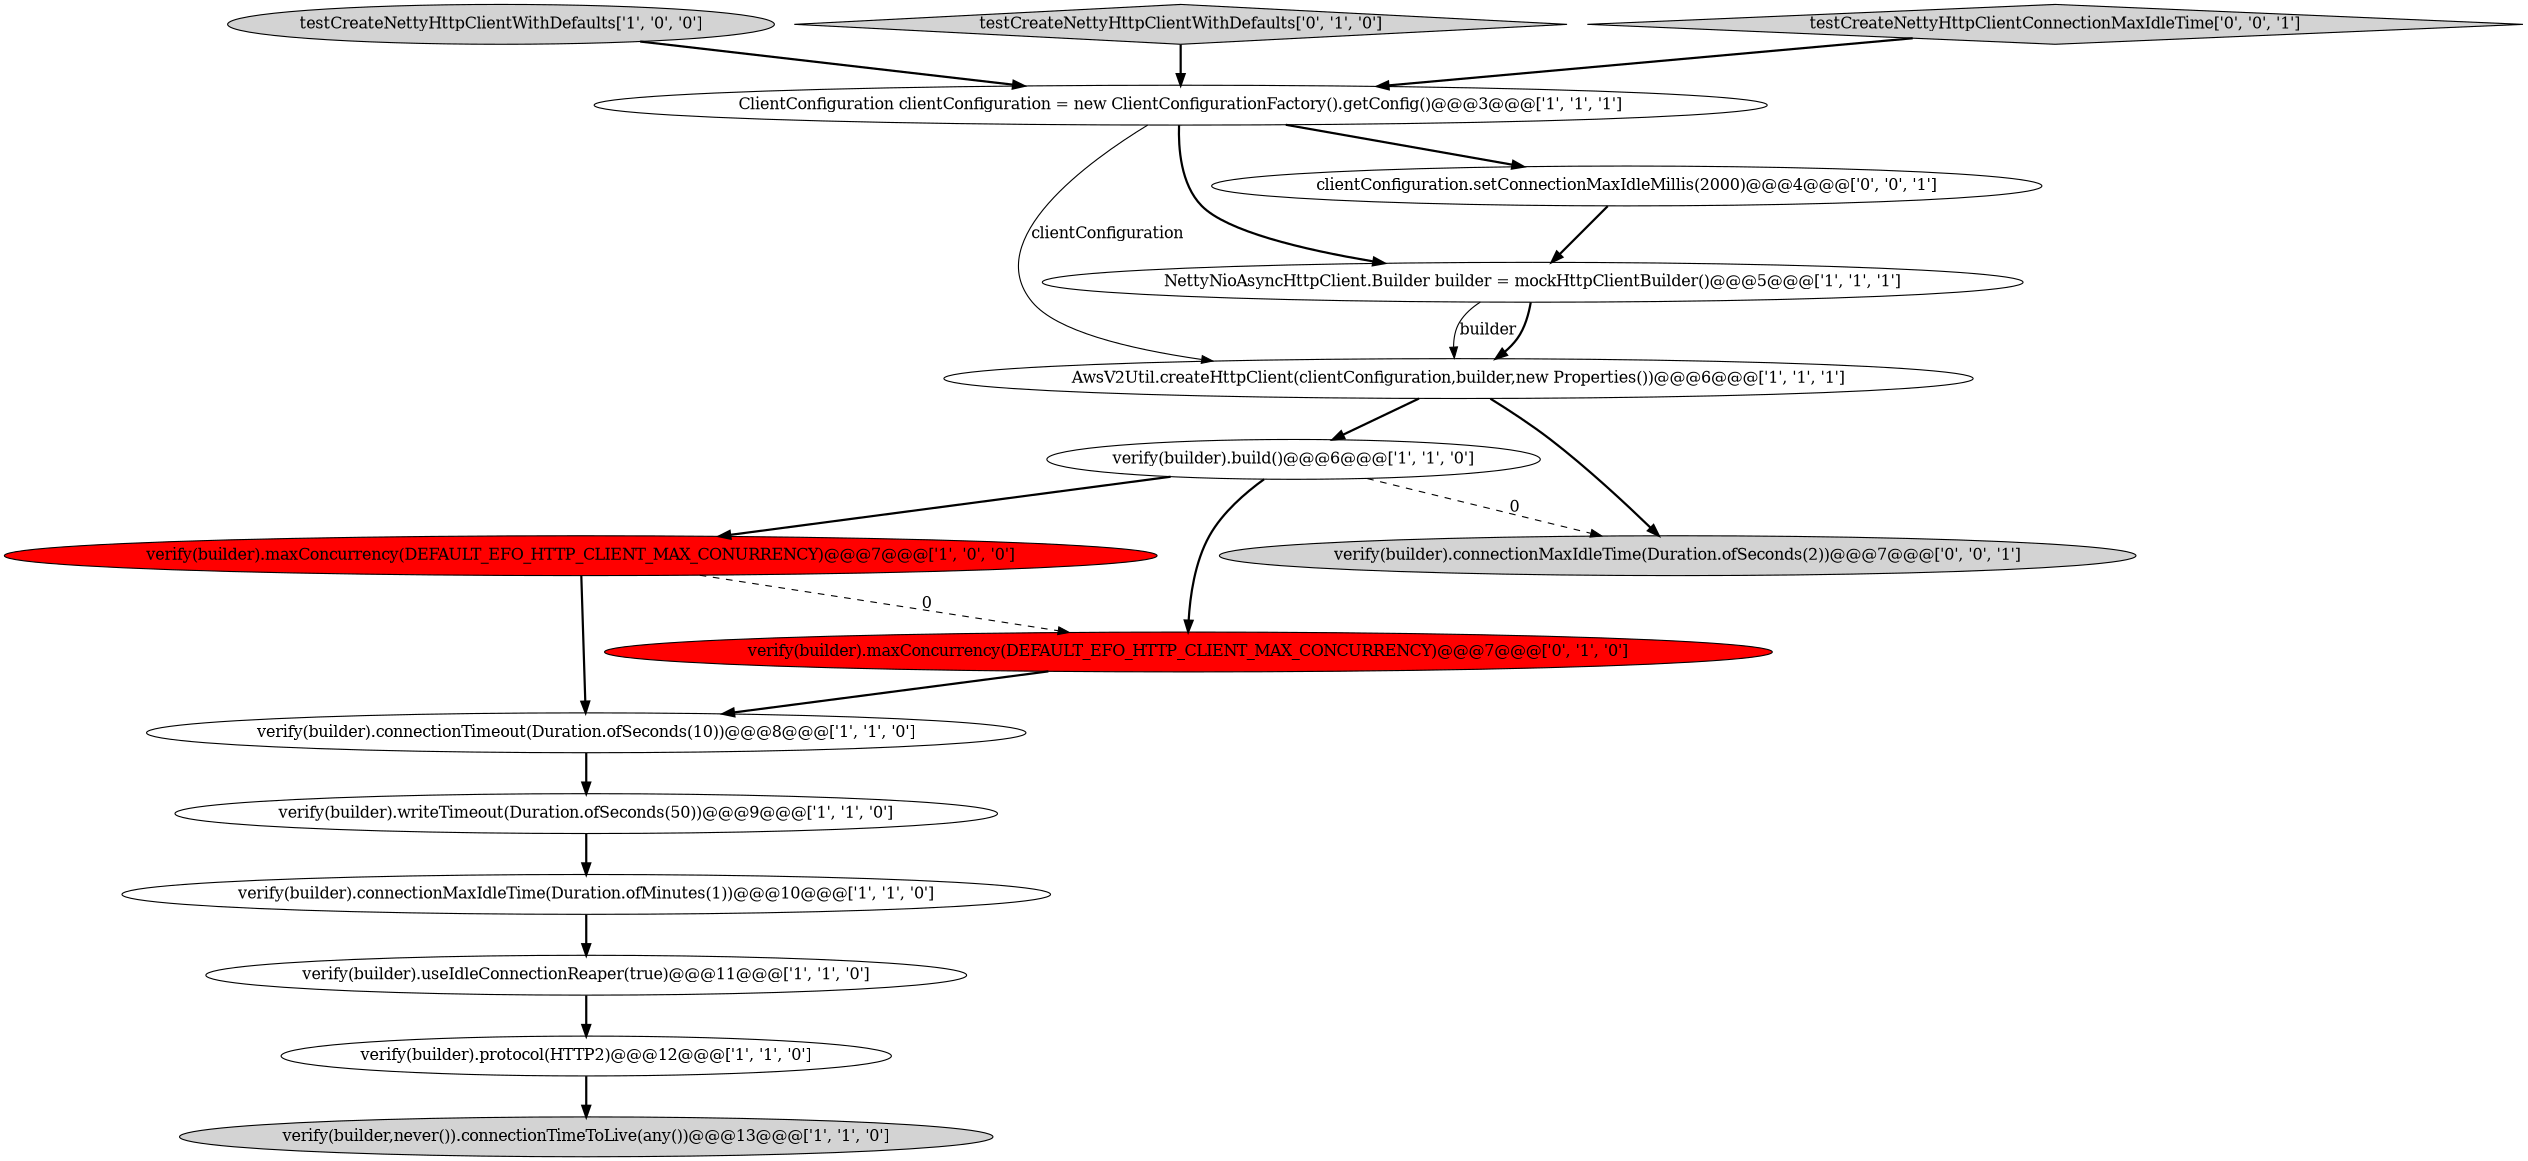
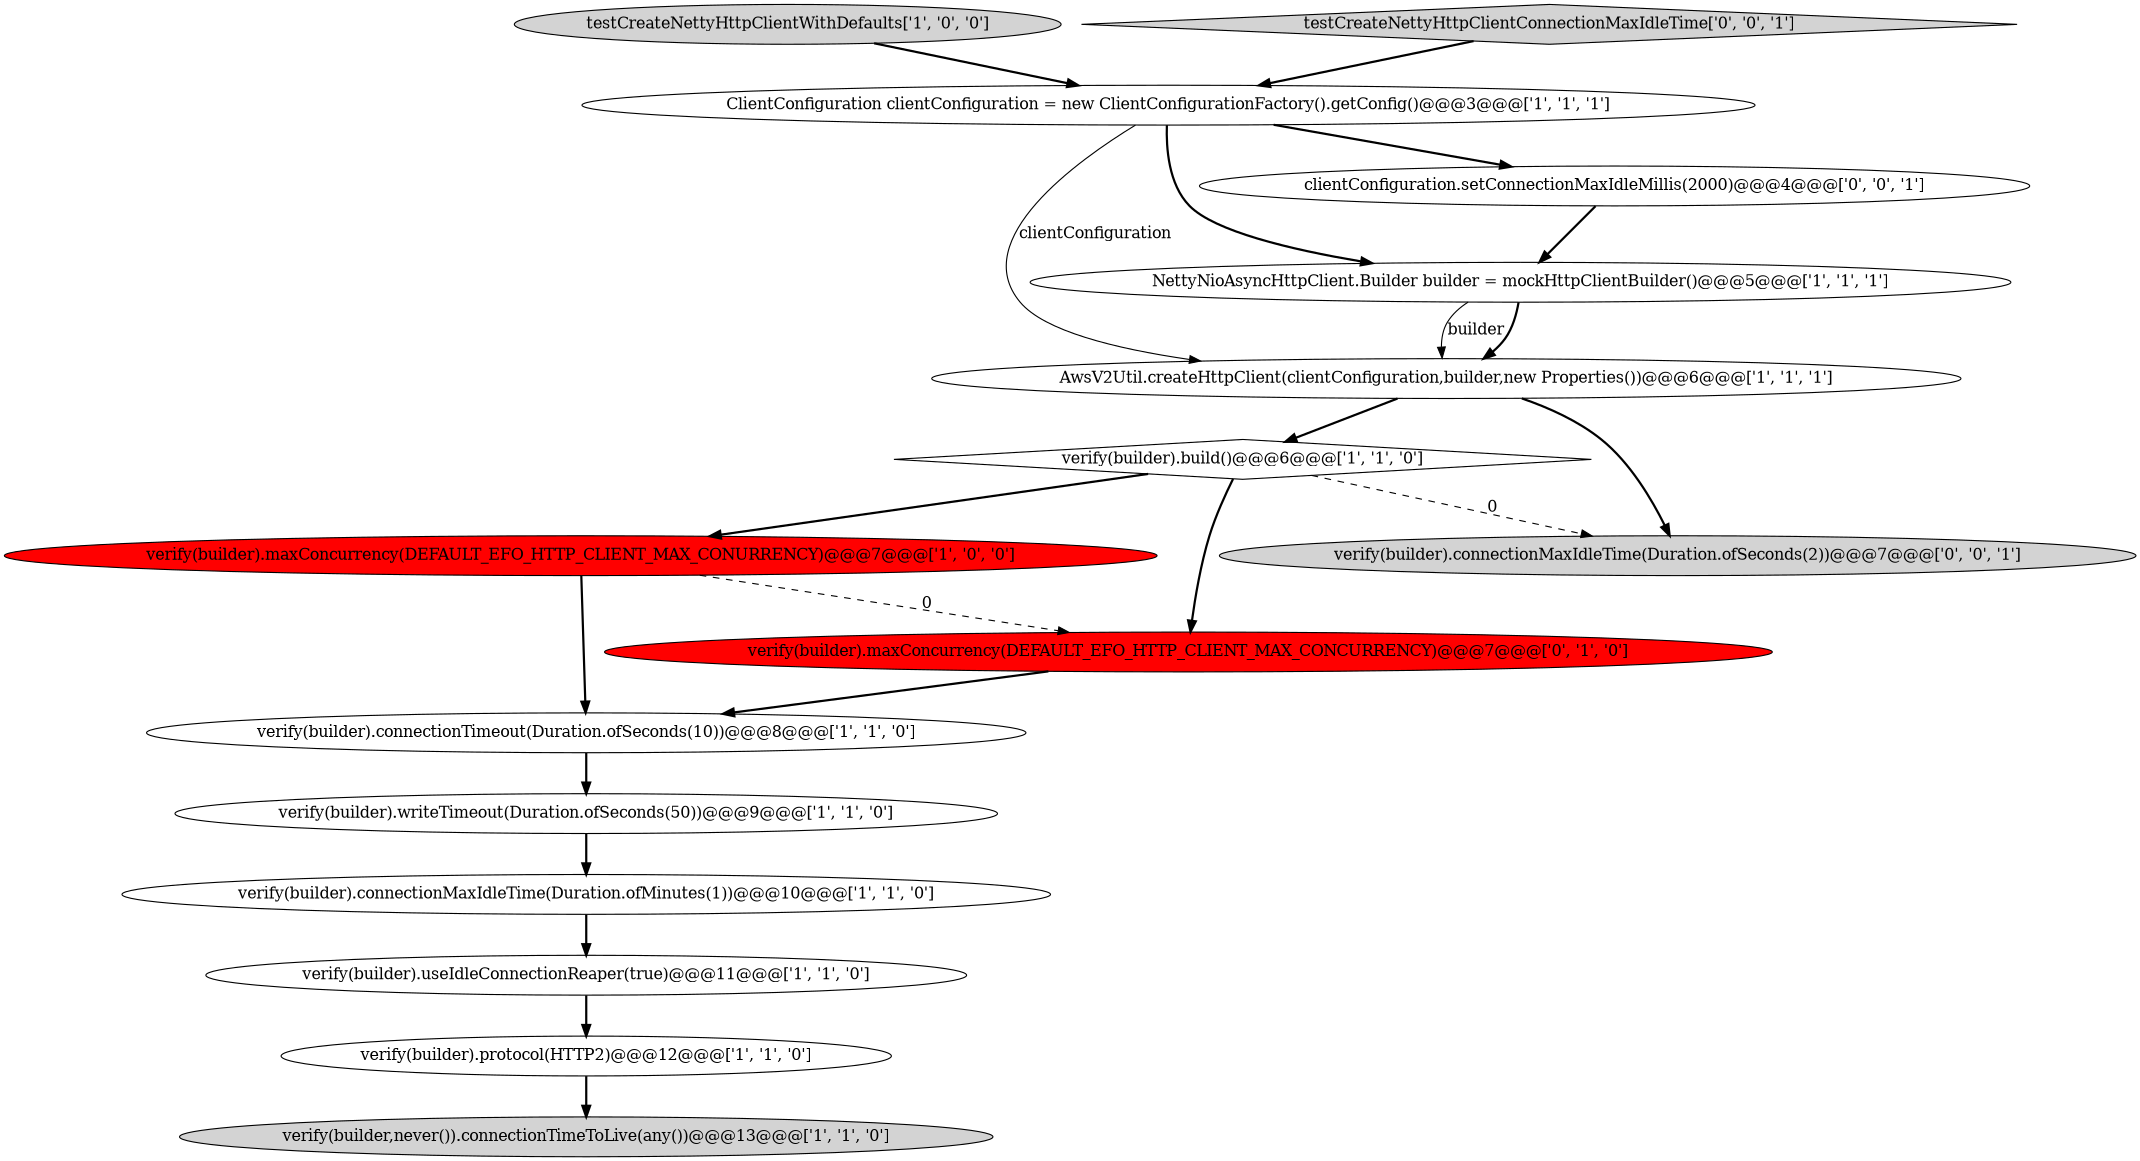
(1181, 24) -> none
(1294, 459) -> (1243, 459)
